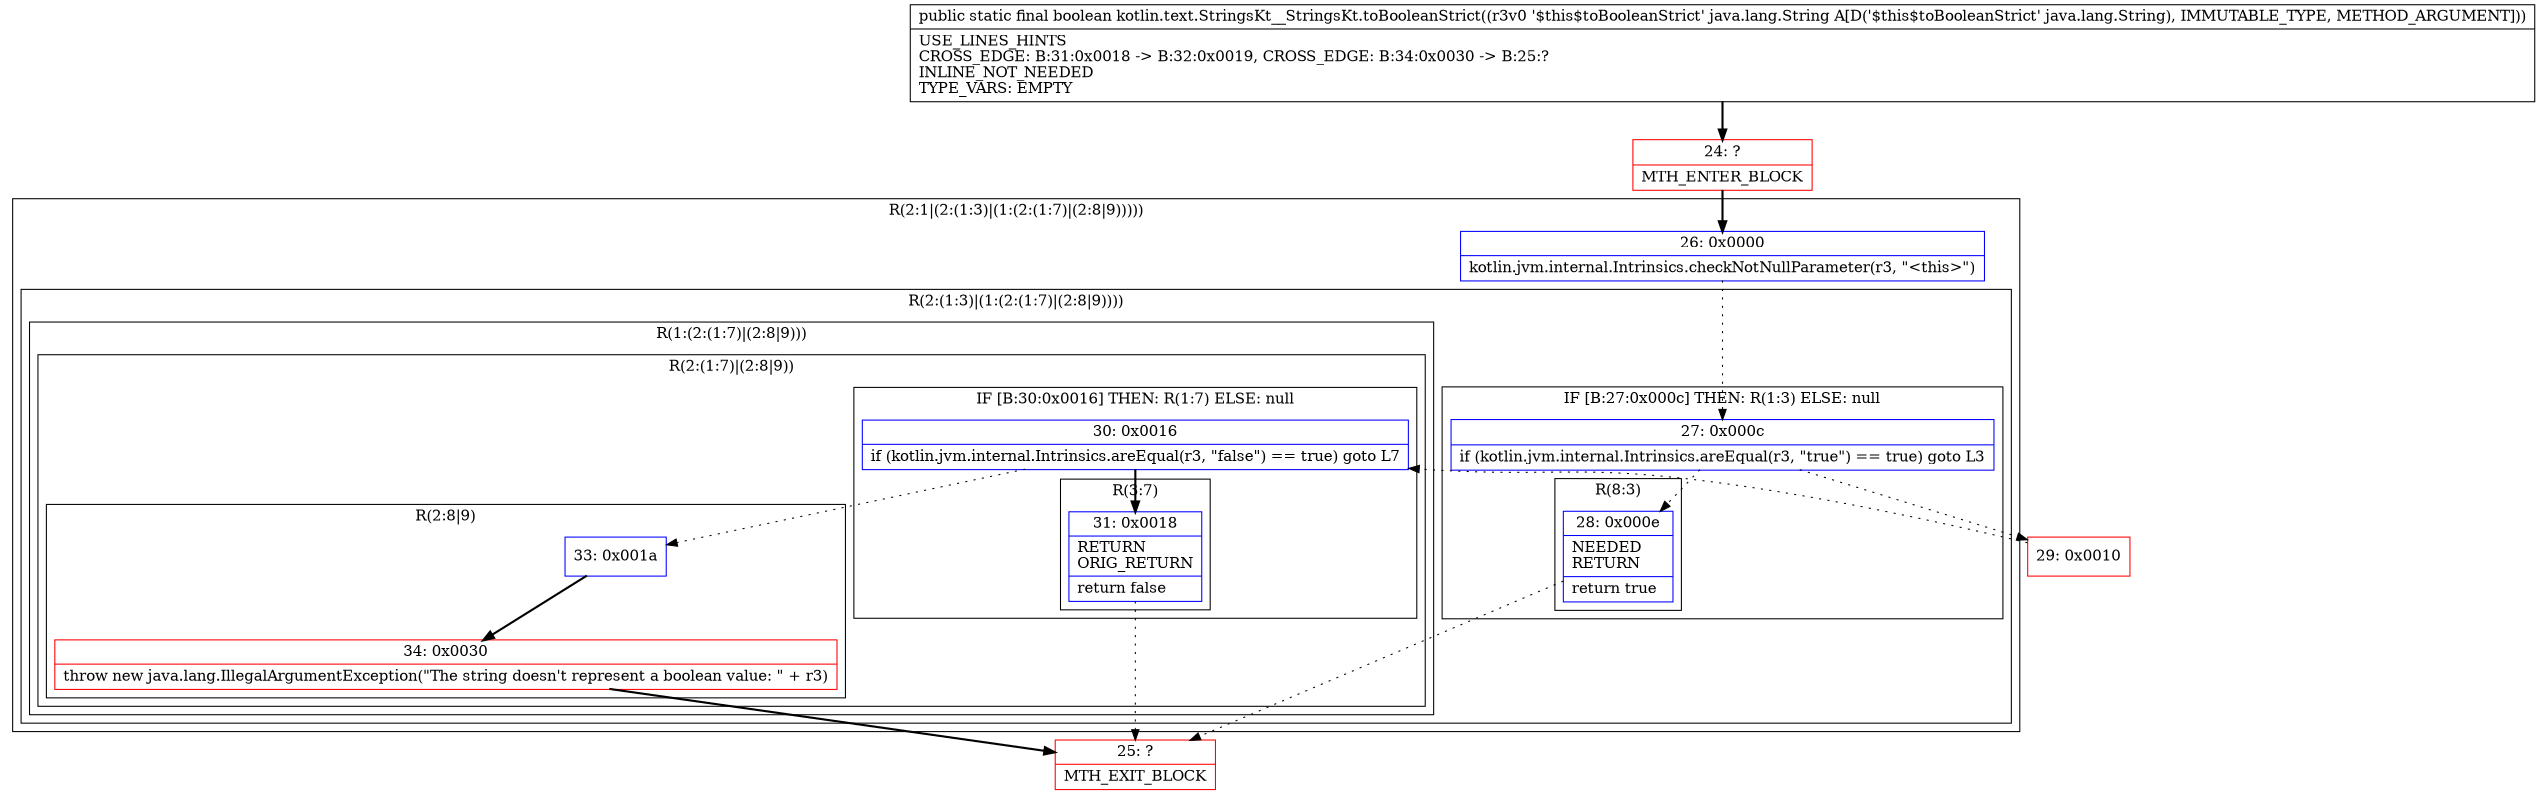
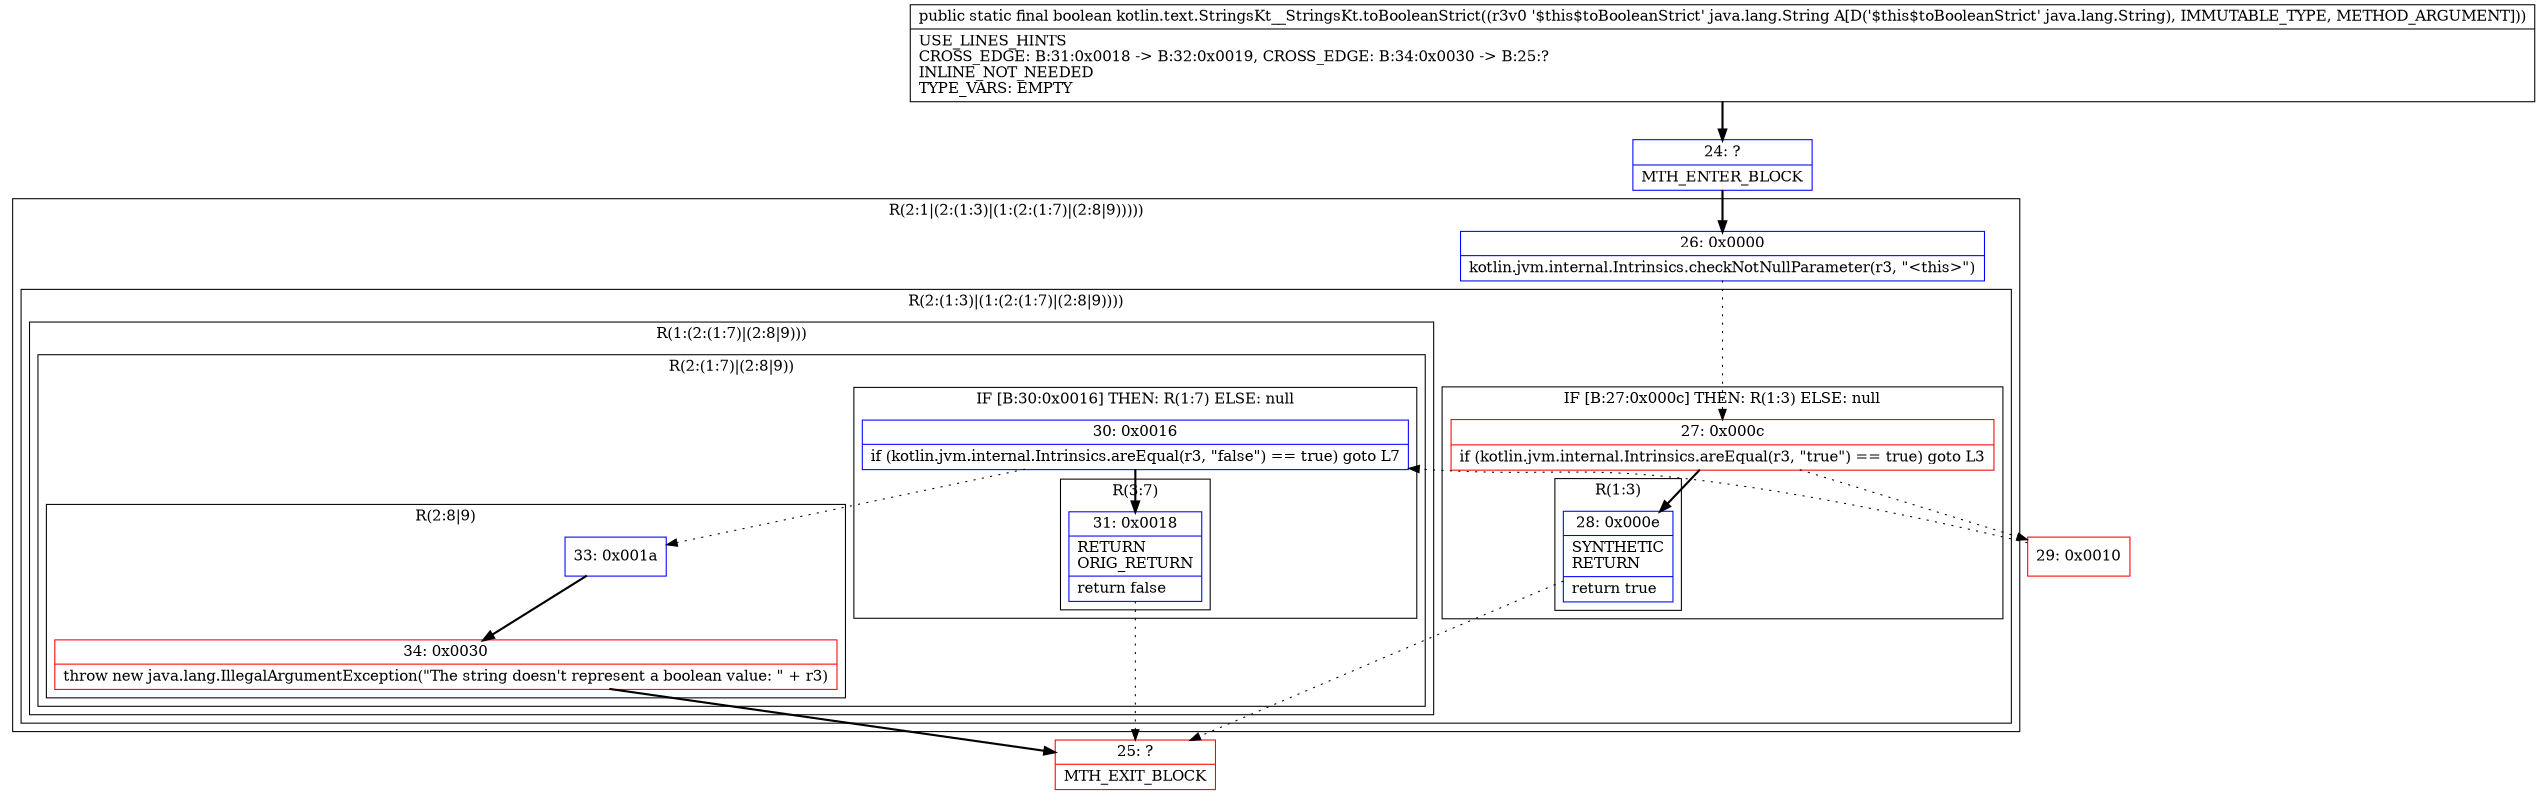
(1723, 165) -> (1723, 165)
(1723, 445) -> (1723, 445)
(1684, 487) -> (1684, 487)
(1618, 491) -> (1618, 491)
(1607, 548) -> (1618, 548)
